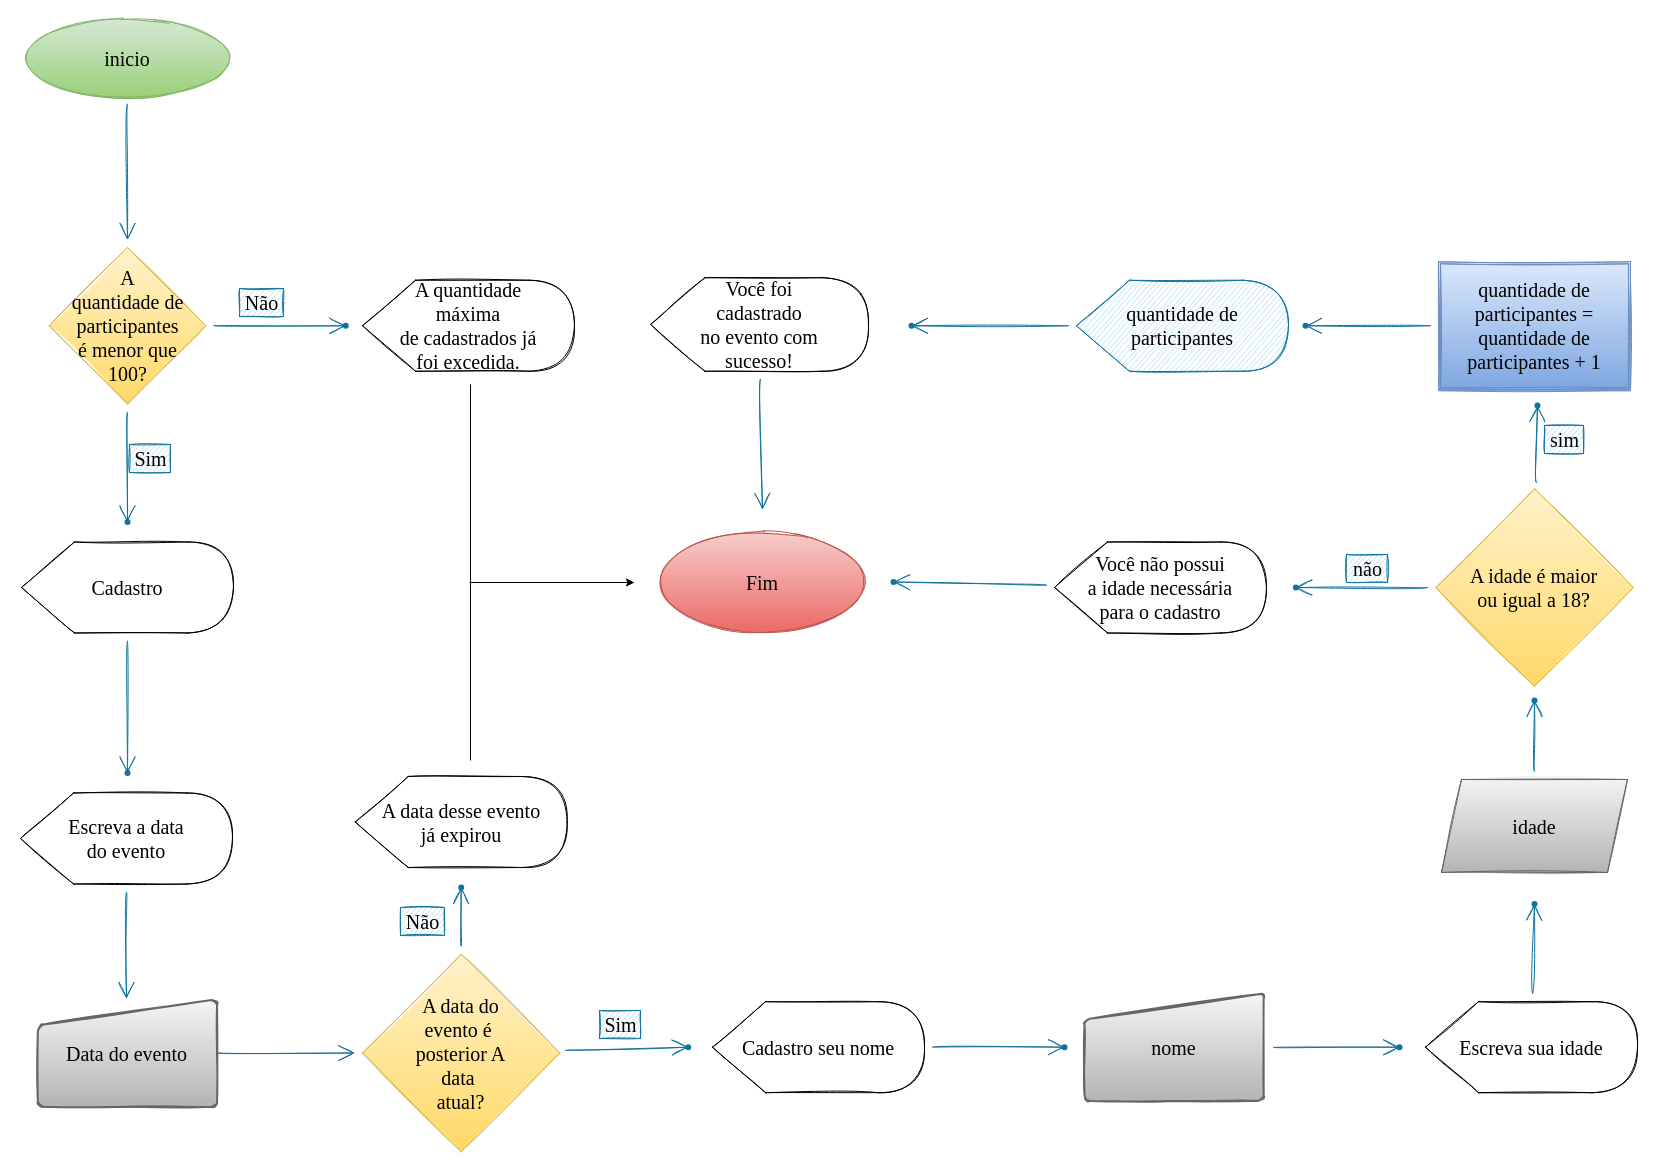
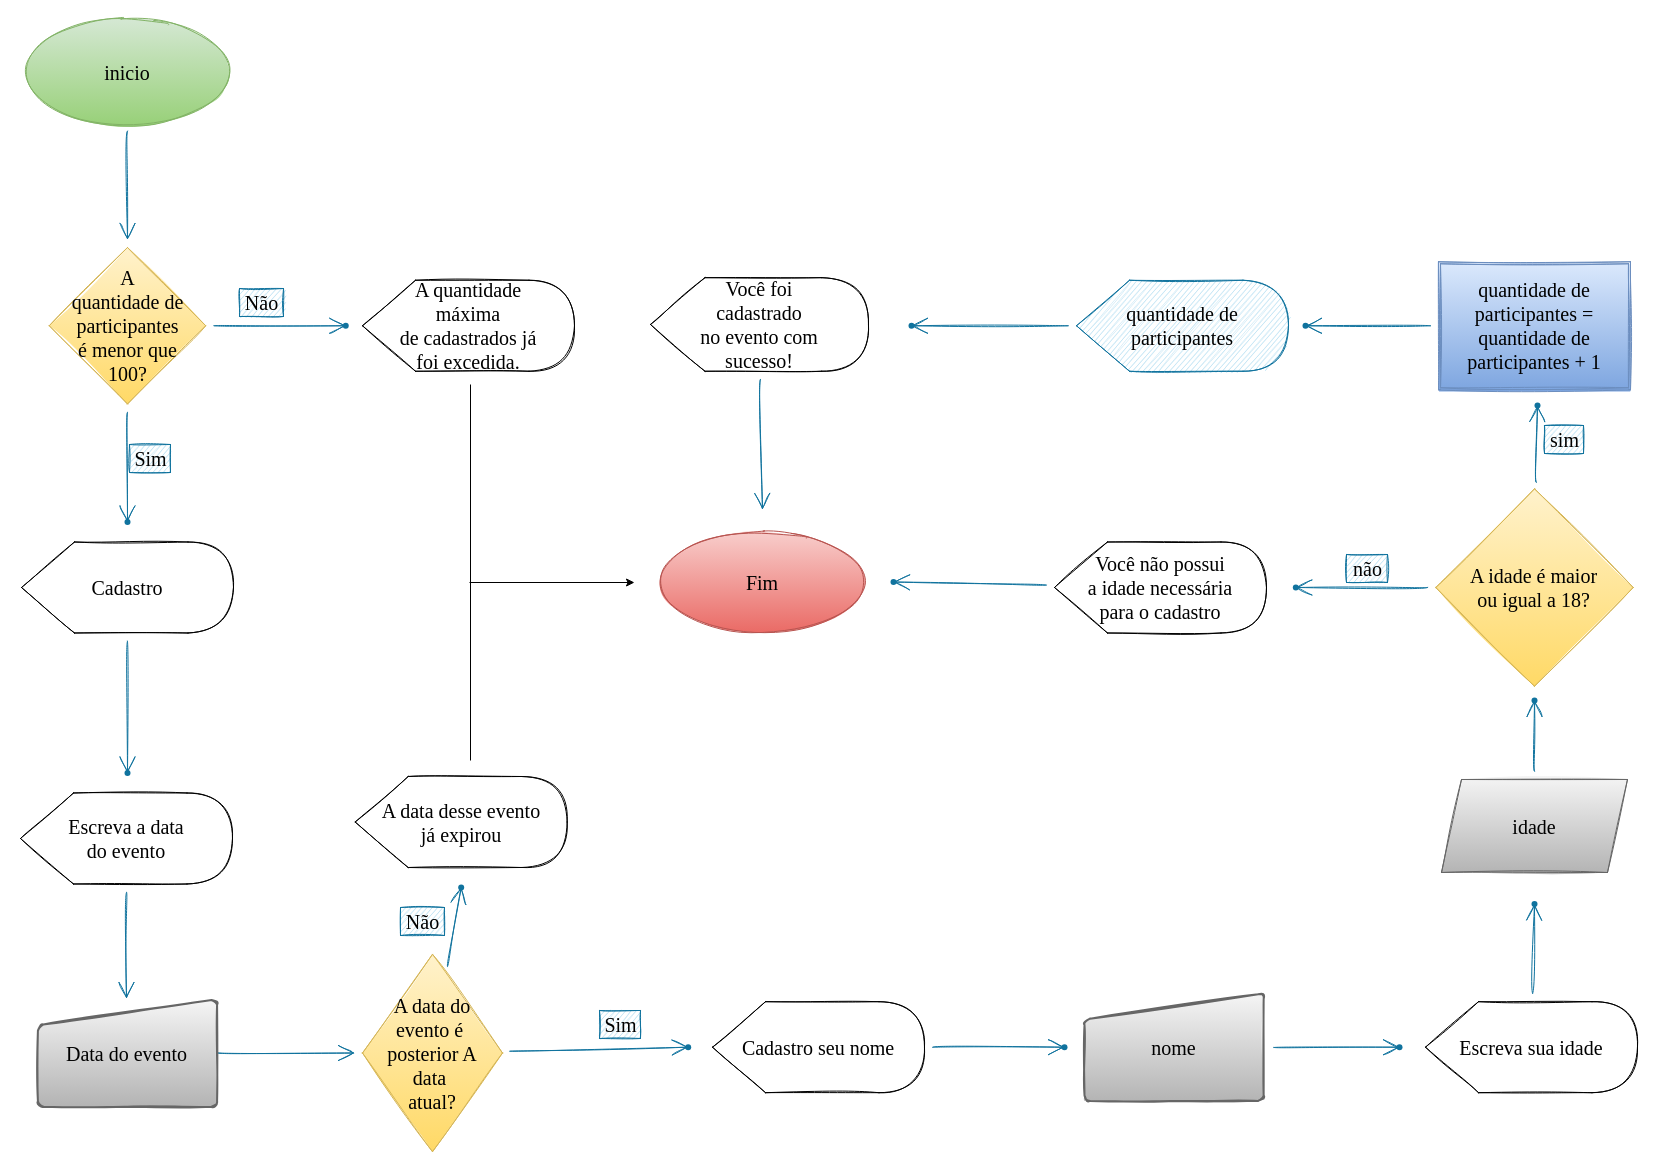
(128, 59) -> (128, 72)
(461, 1053) -> (433, 1053)
